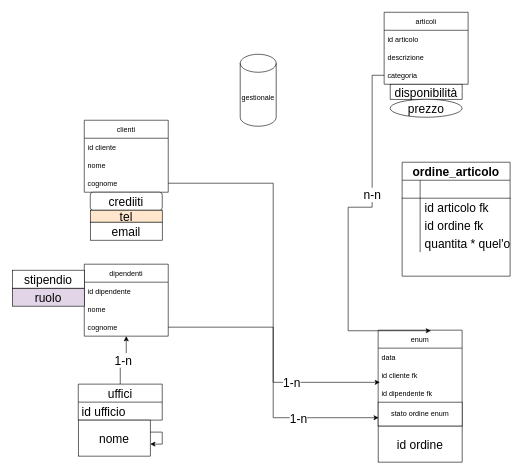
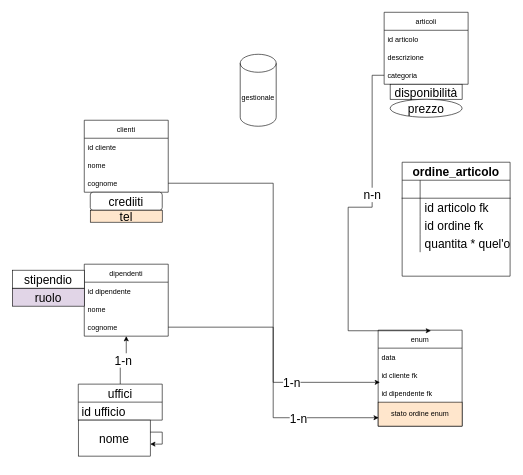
(126, 231) -> none
(420, 414) -> (420, 414)
(420, 444) -> none
